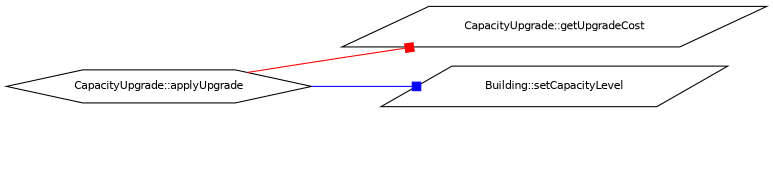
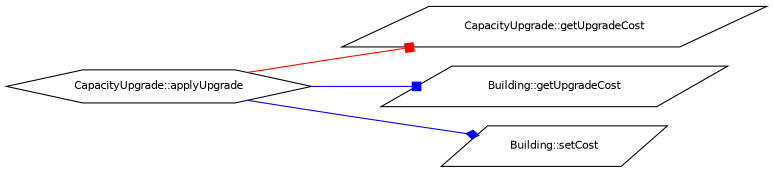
(554, 86) -> (554, 86)
none -> (554, 146)
